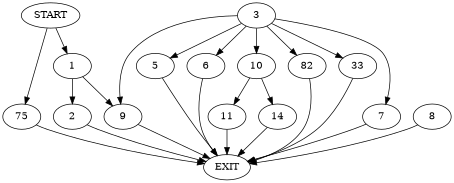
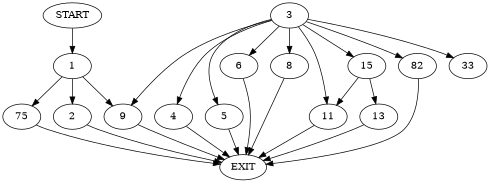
none -> (290, 37)
none -> (317, 60)
(37, 63) -> (50, 89)
(257, 66) -> (367, 66)
(278, 117) -> (379, 117)
(382, 117) -> (174, 117)
(314, 131) -> none
